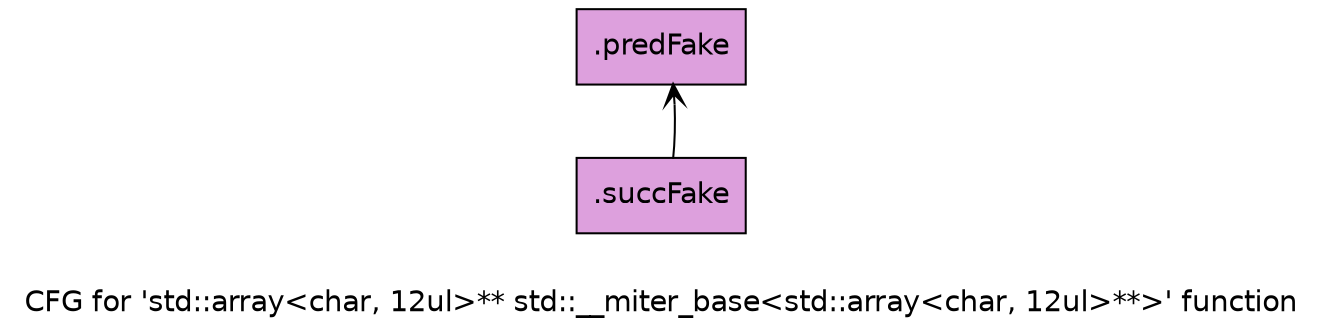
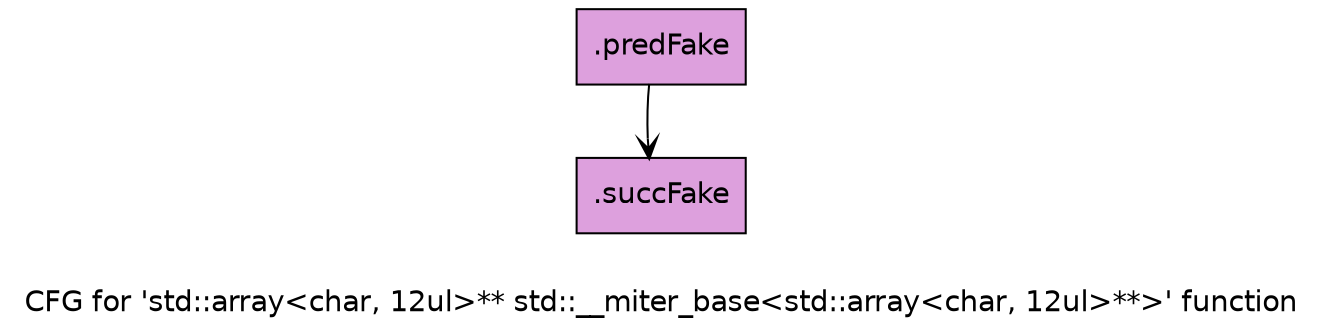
(675, 132) -> (648, 111)
